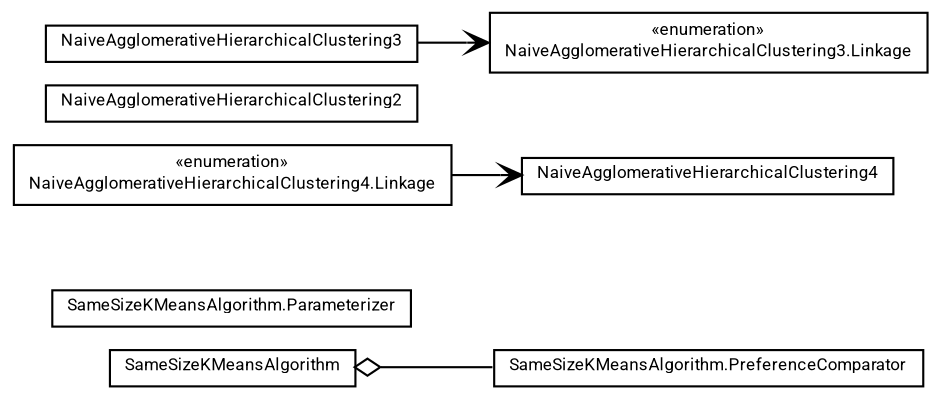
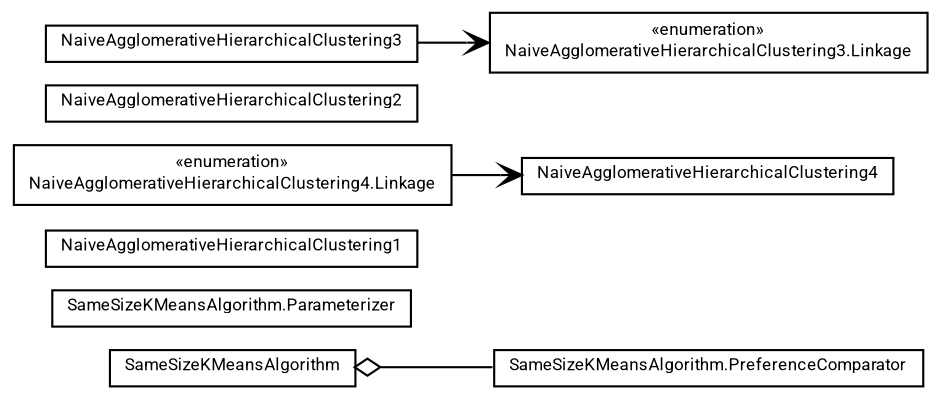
none -> (232, 248)
